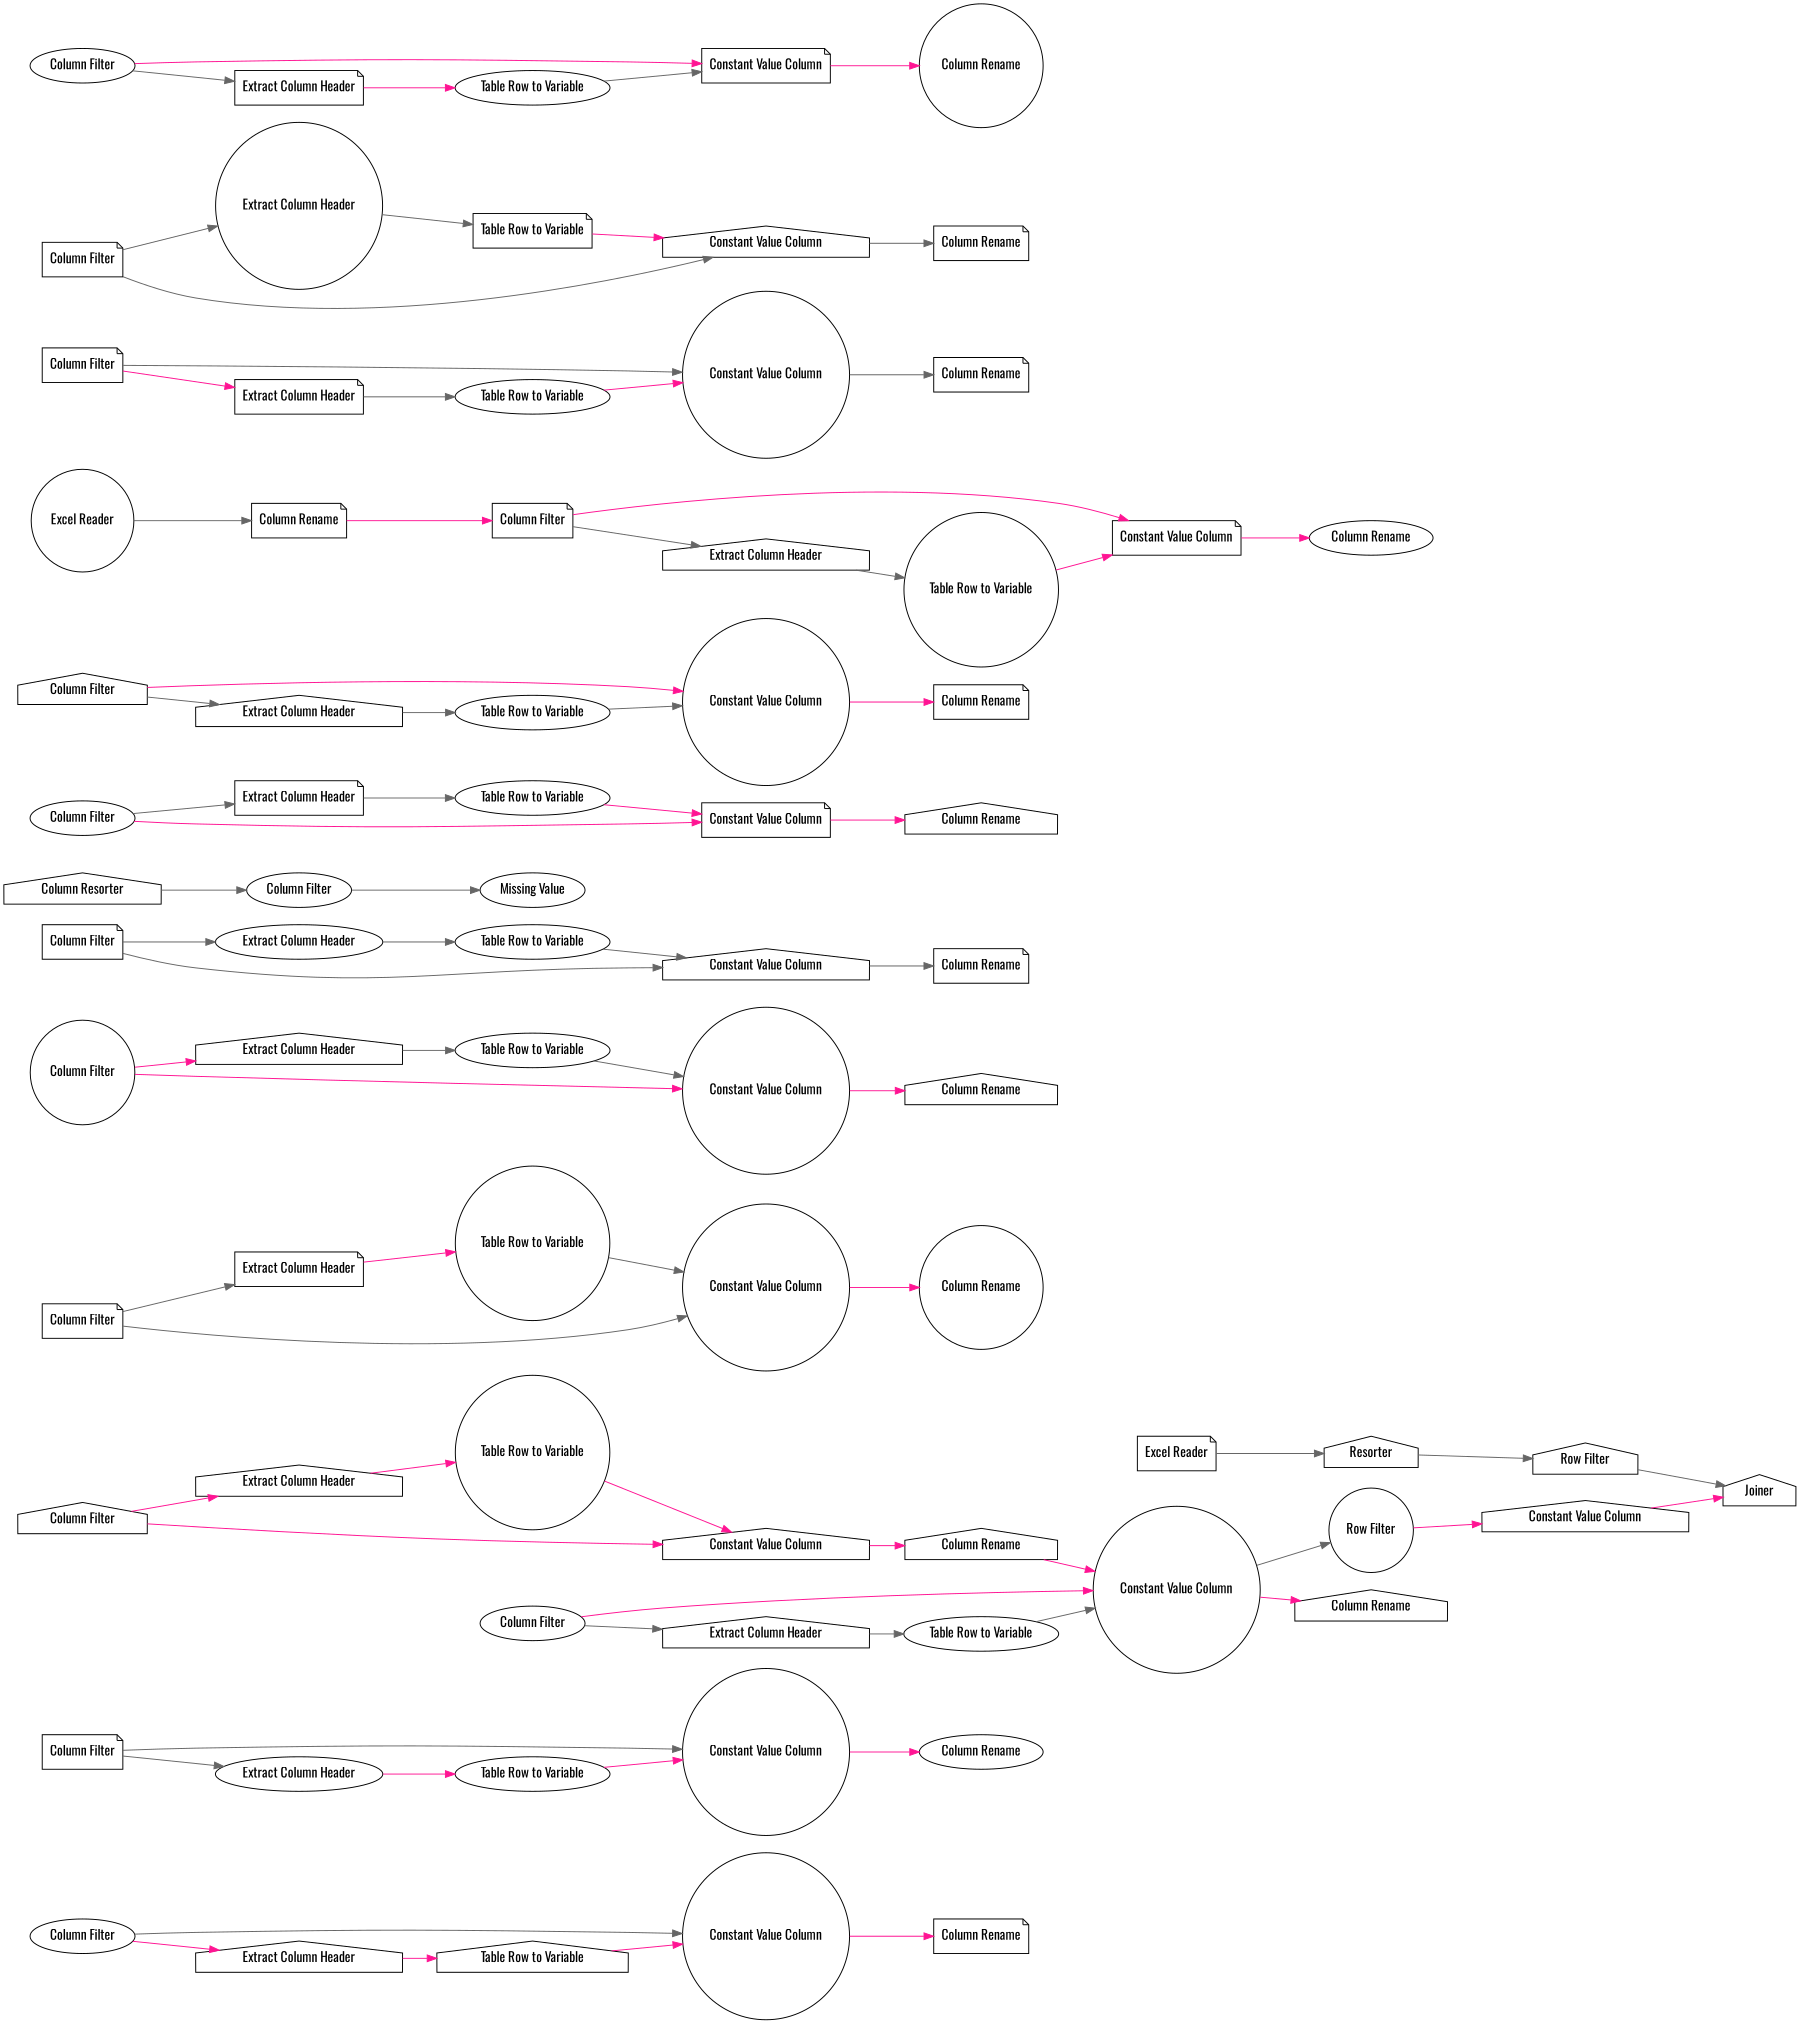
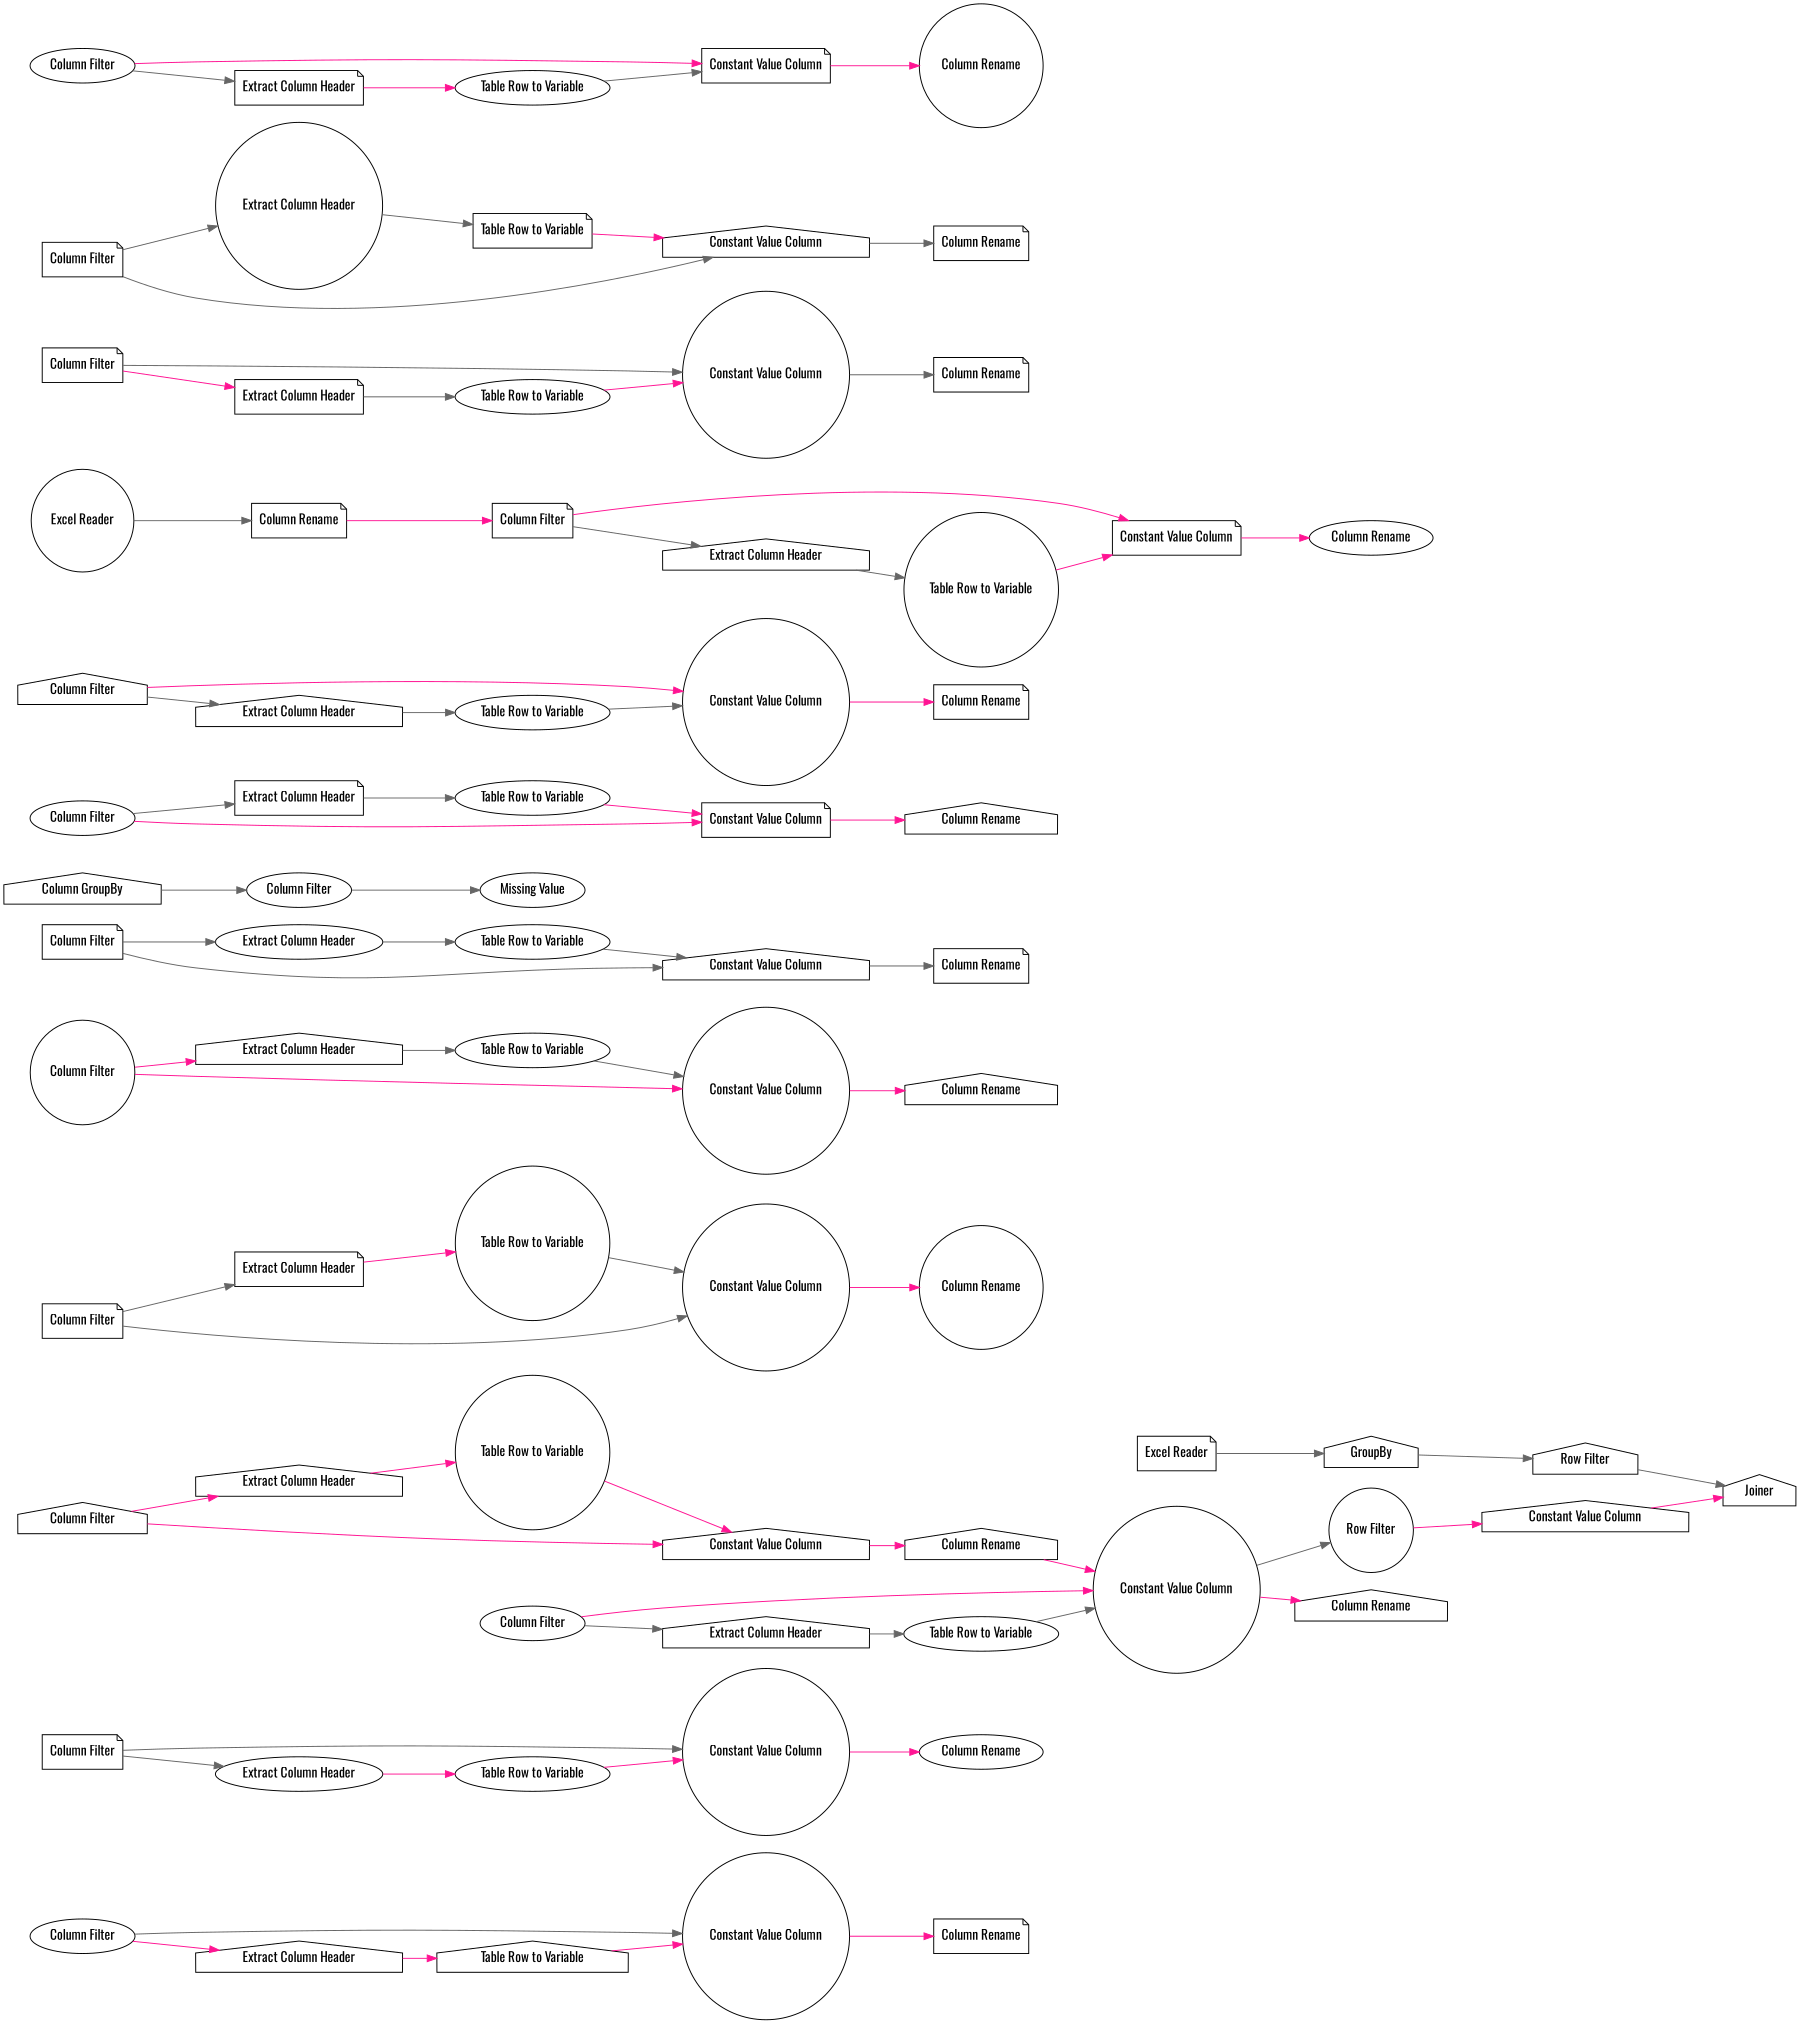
(83, 890) -> (83, 890)
(1371, 1454) -> (1371, 1454)
